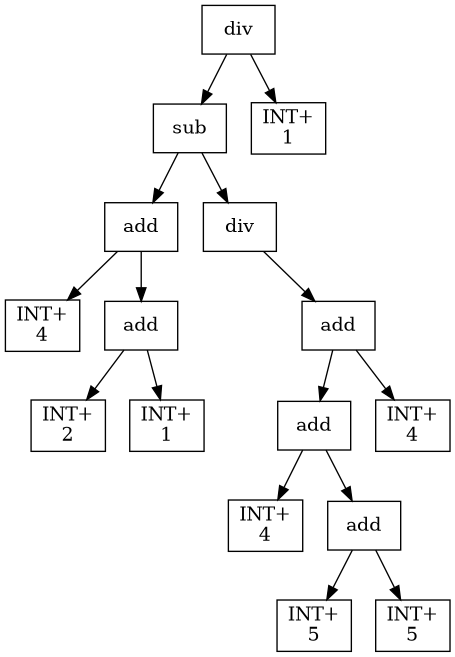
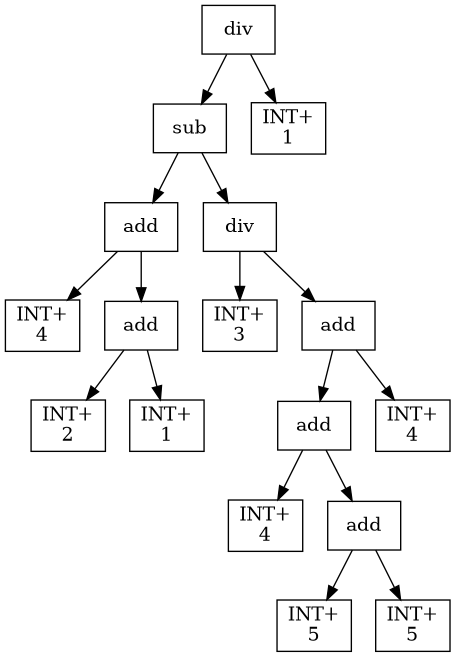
none -> (240, 326)
